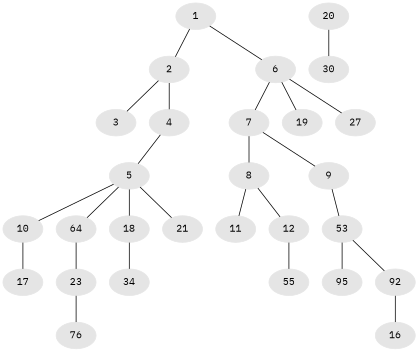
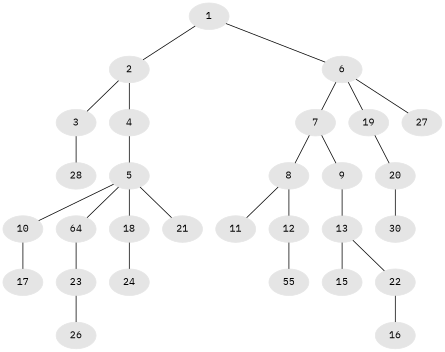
none -> (382, 149)
none -> (76, 176)
(342, 229) -> (342, 229)
(129, 282) -> (129, 282)
(342, 282) -> (342, 282)
(395, 282) -> (395, 282)
(76, 335) -> (76, 335)
